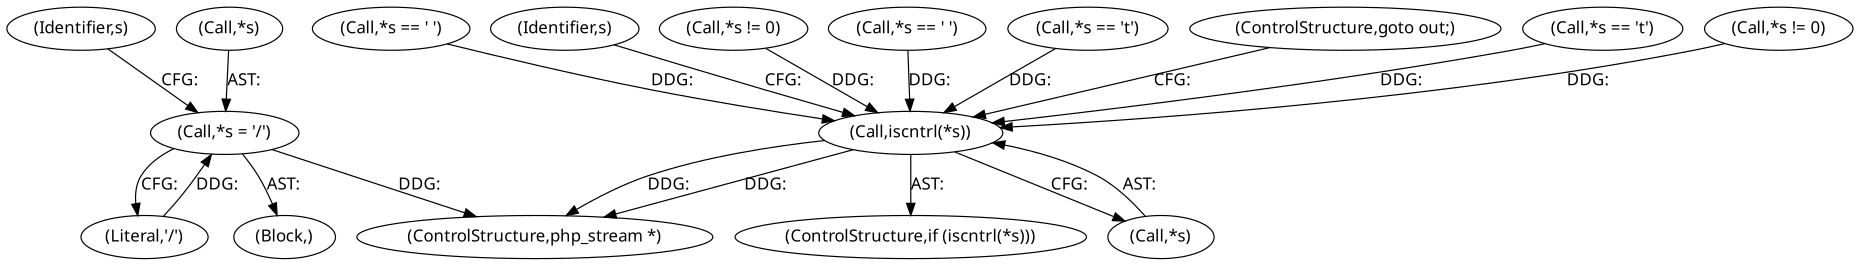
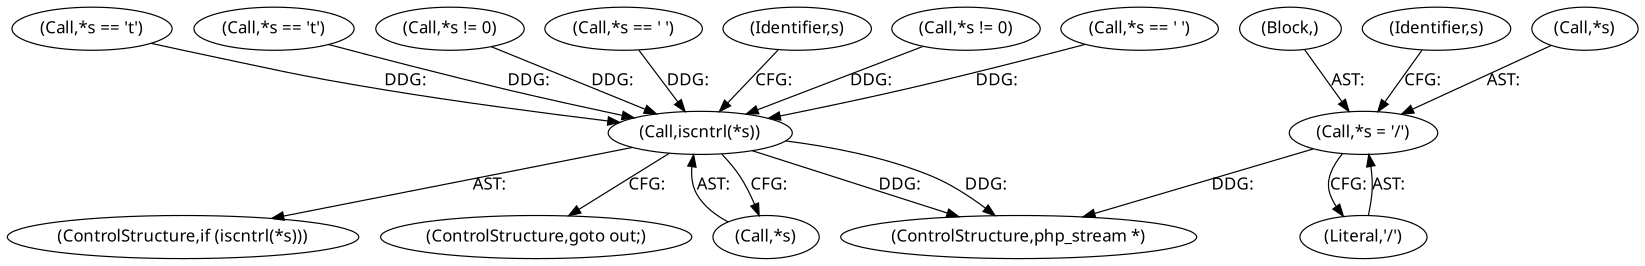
(1127, 81) -> (624, 181)
(259, 178) -> (1323, 76)
(220, 185) -> (1391, 185)
